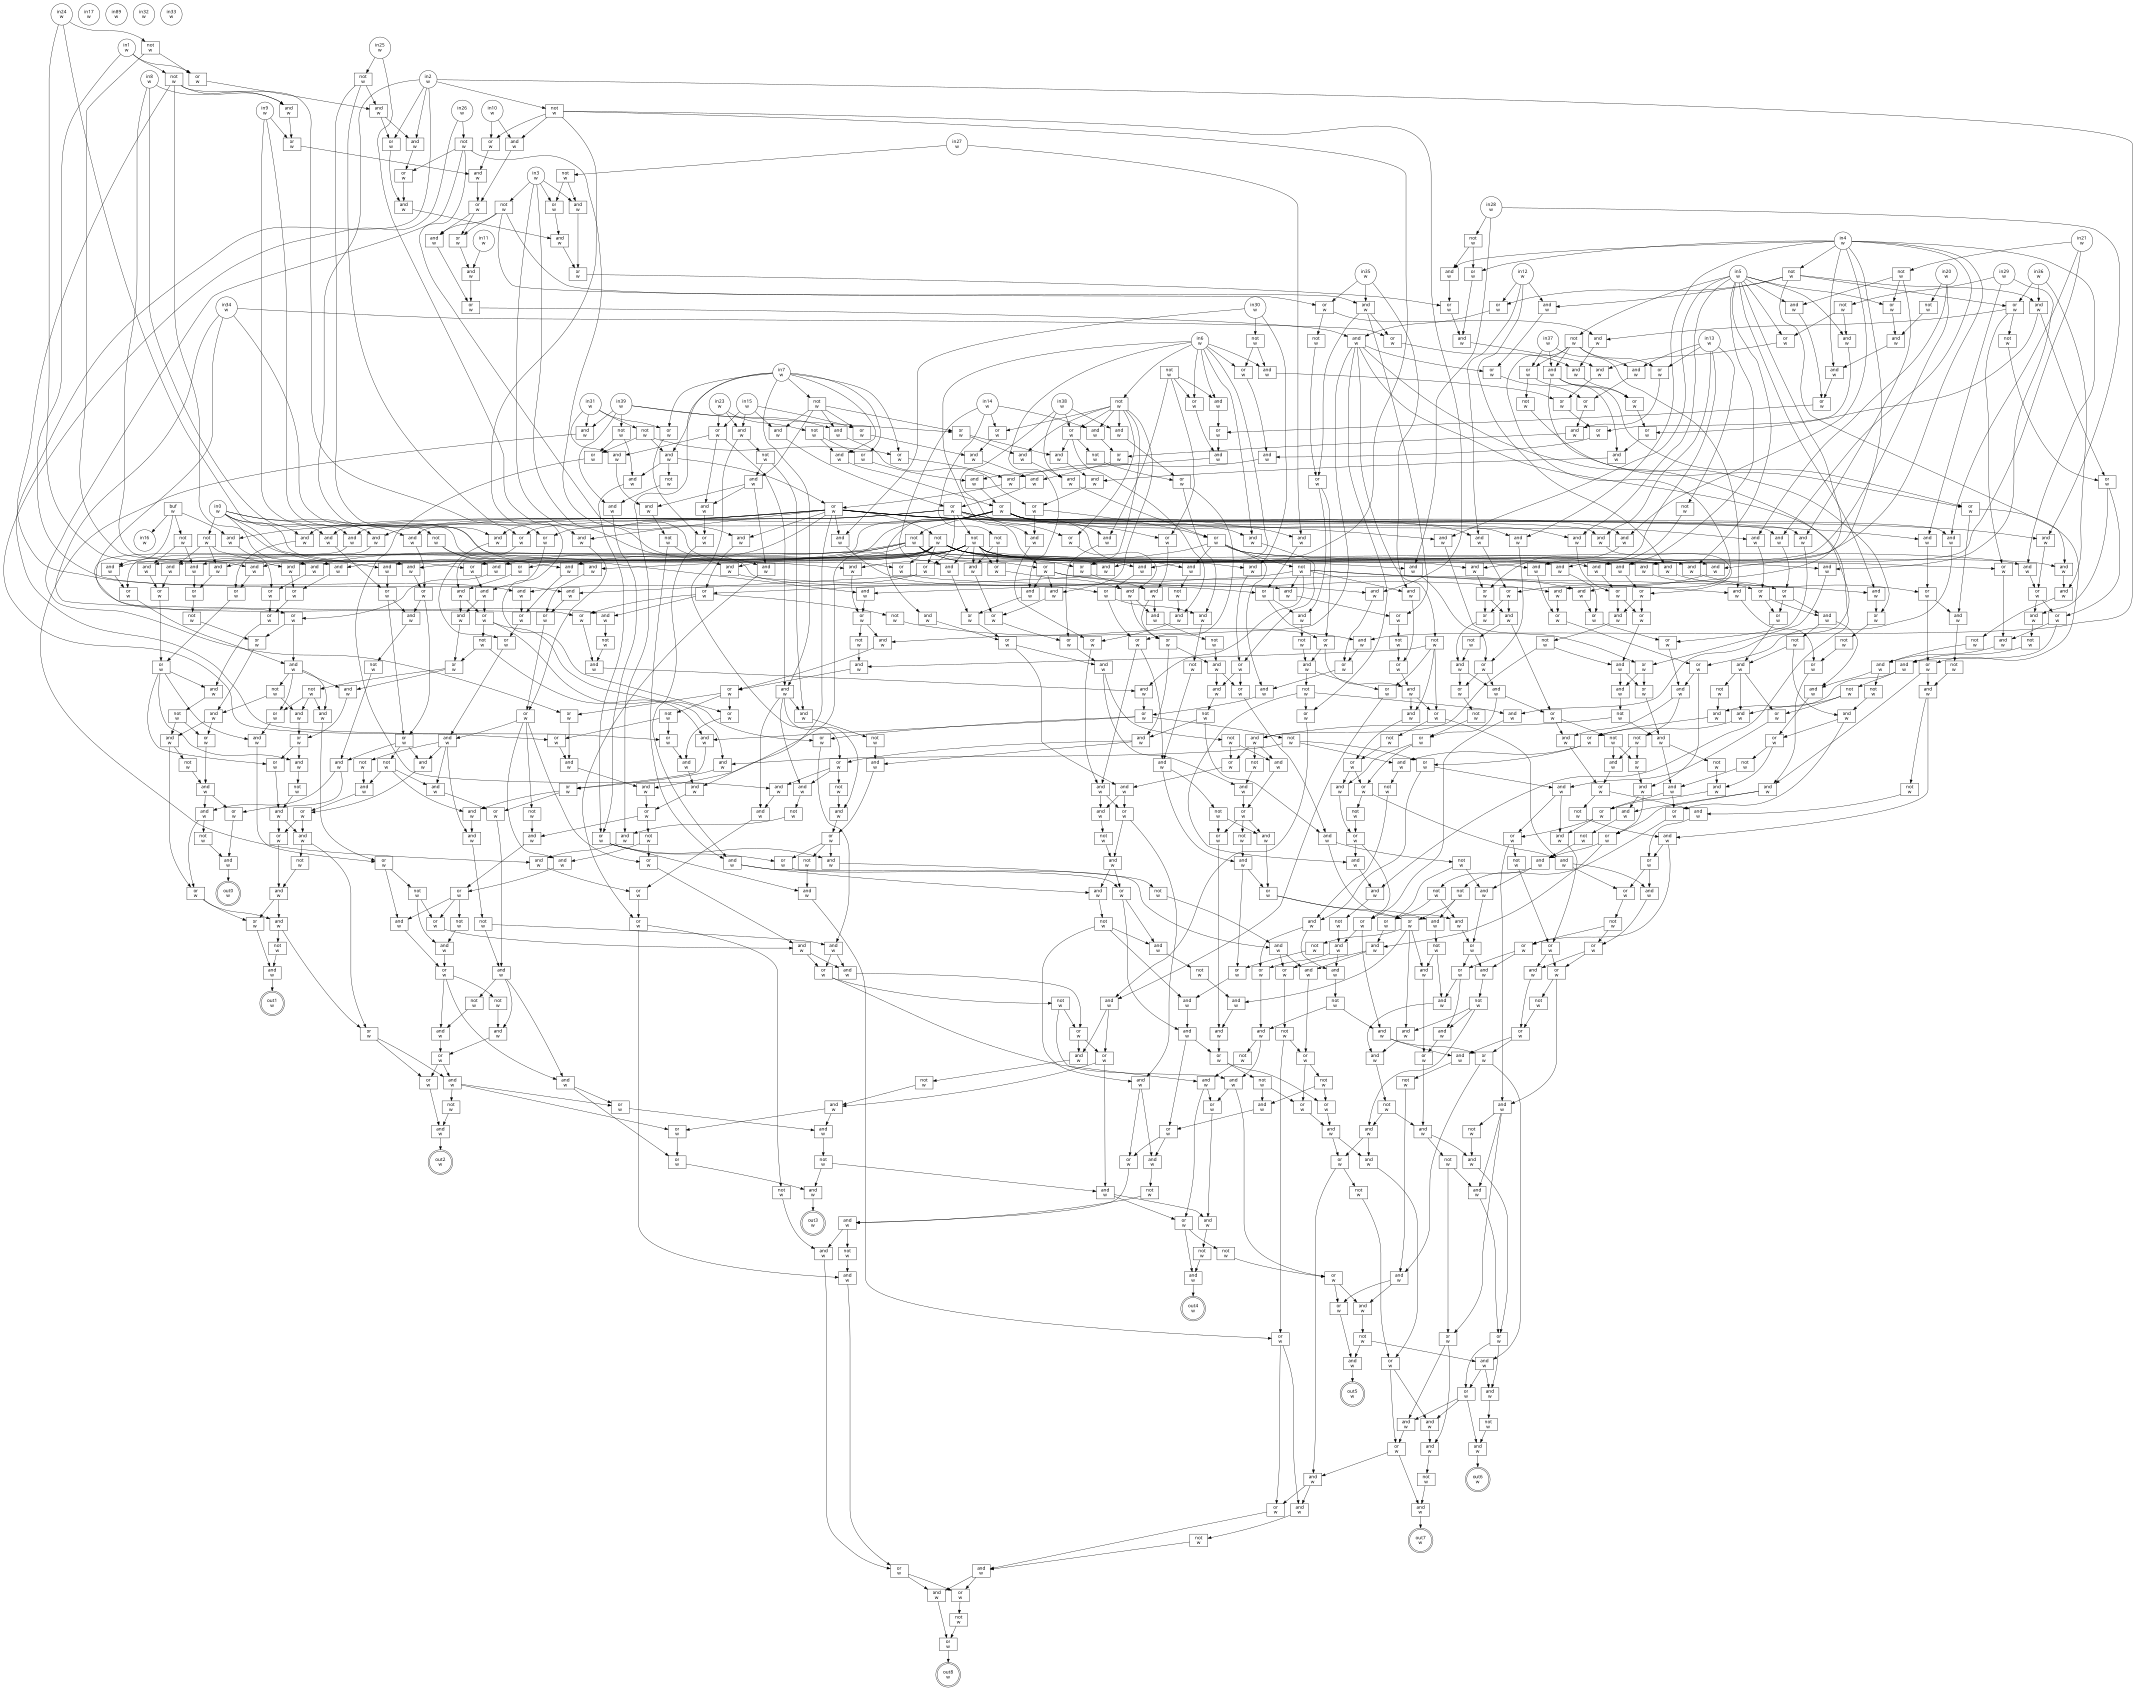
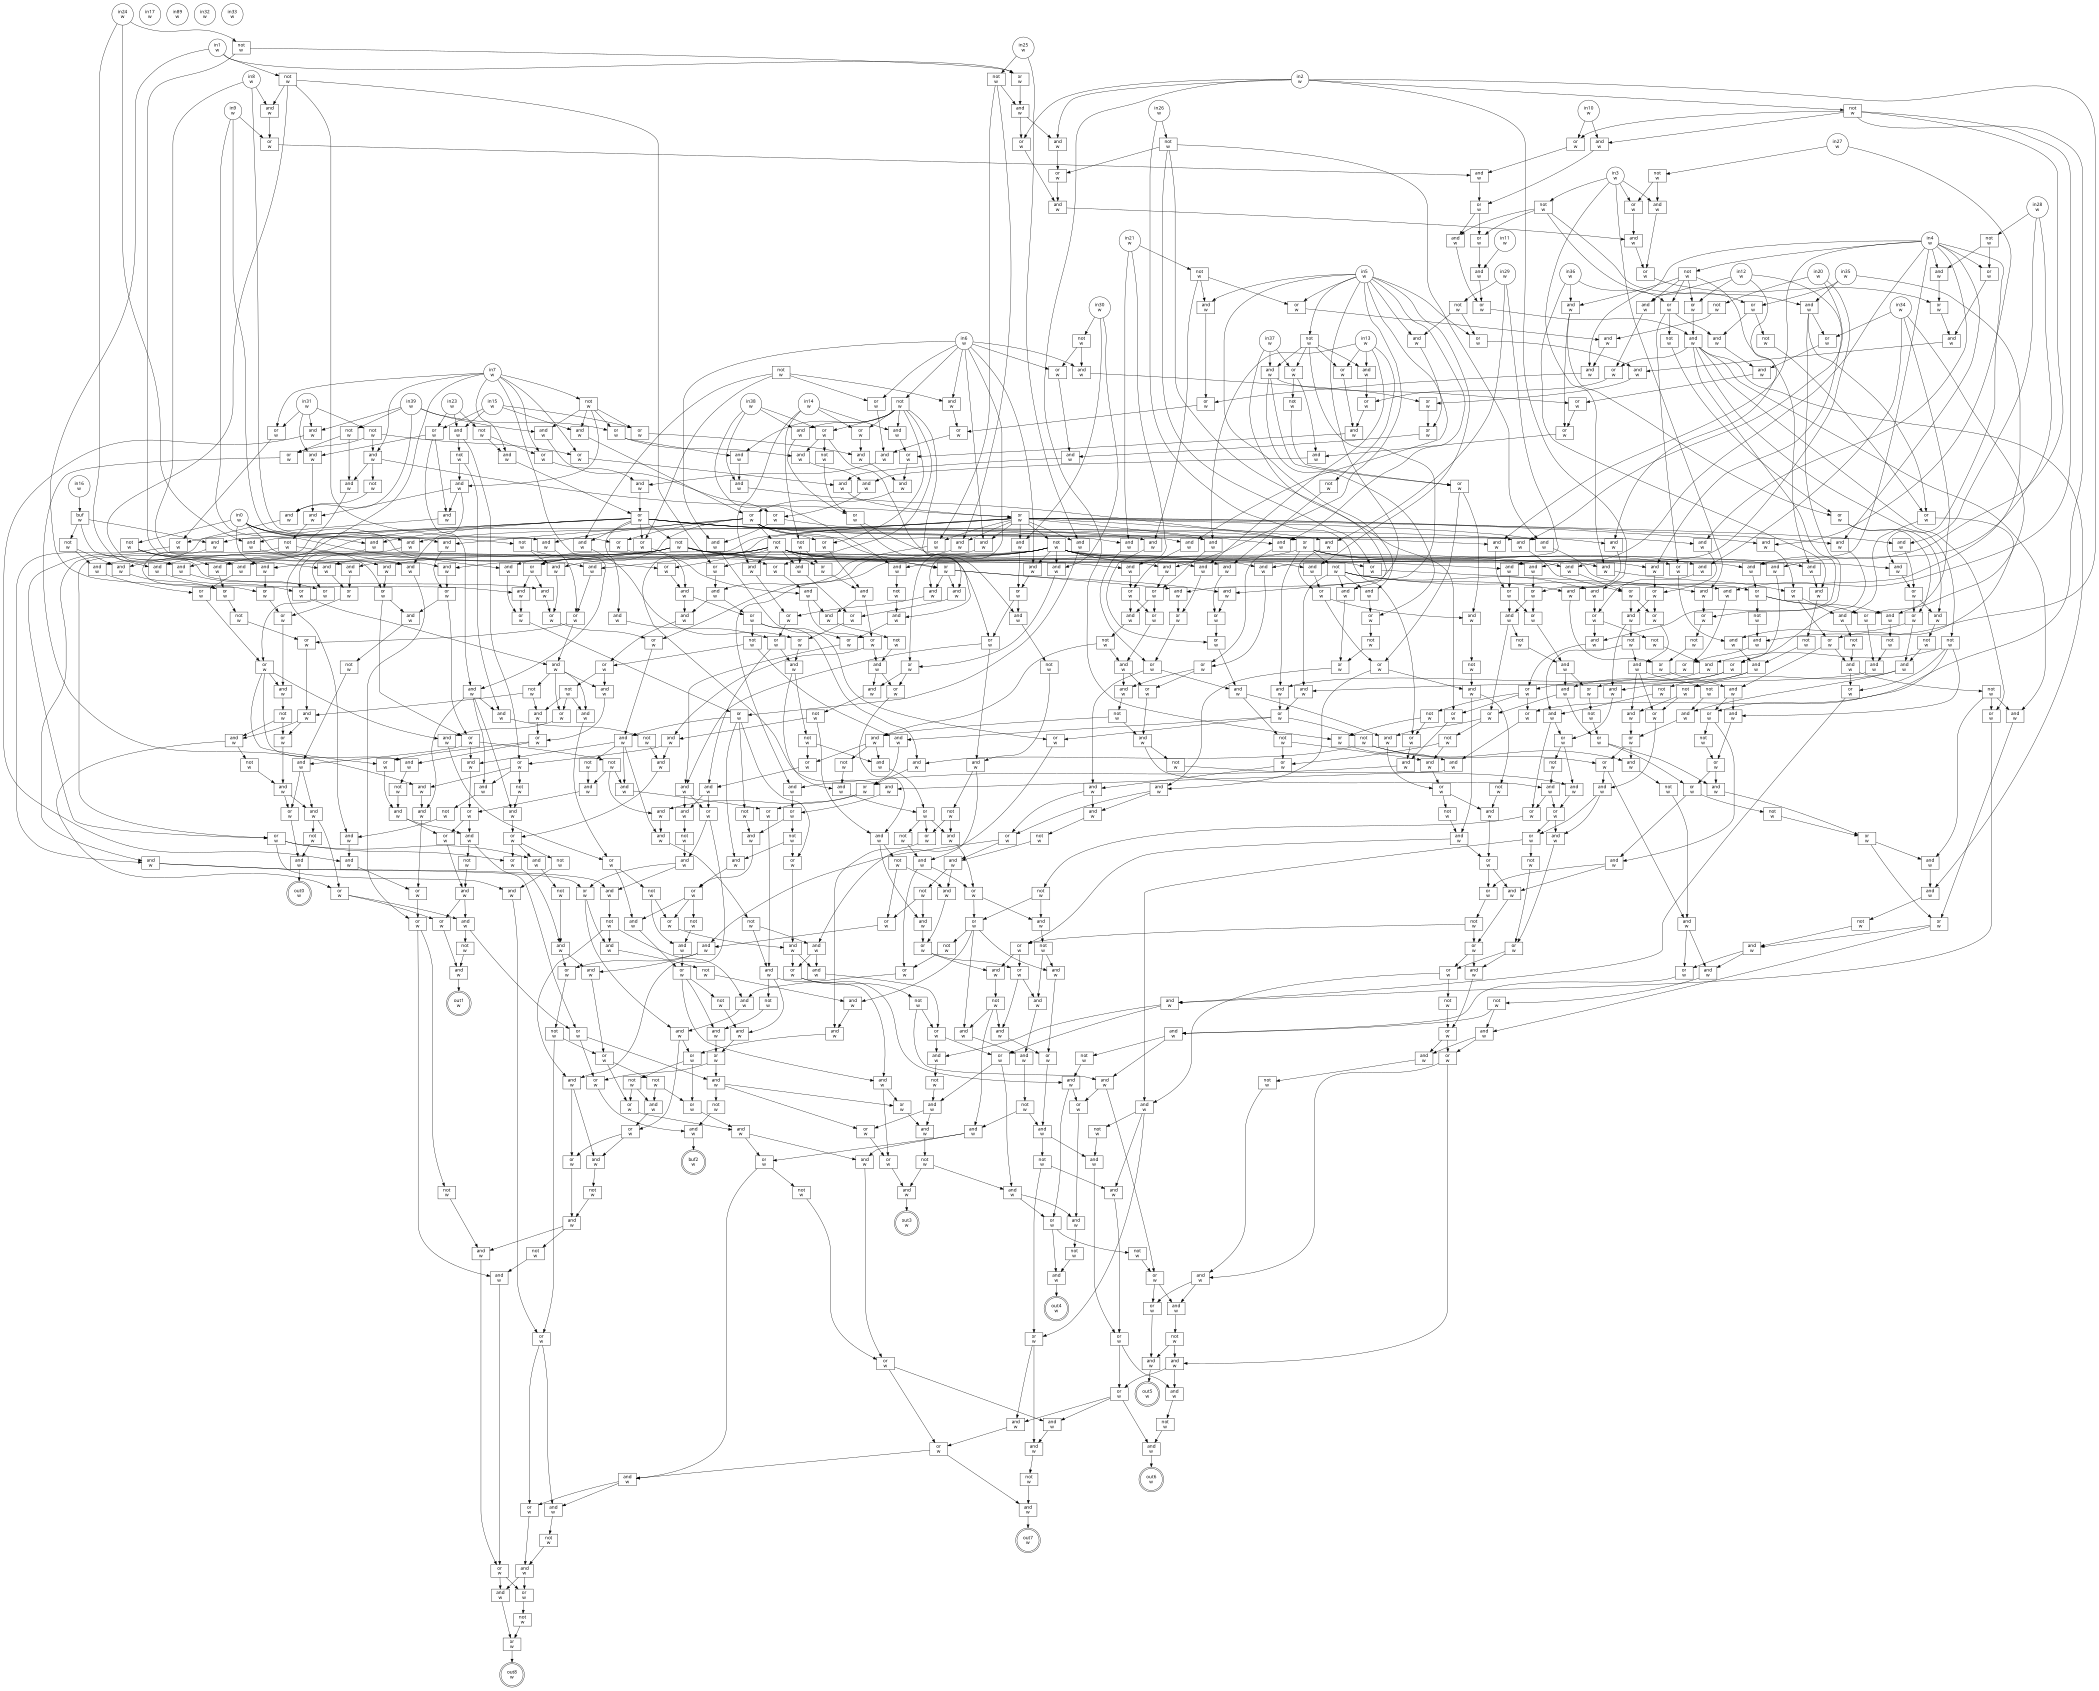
(161, 523) -> (80, 503)
(440, 1162) -> (694, 1162)
